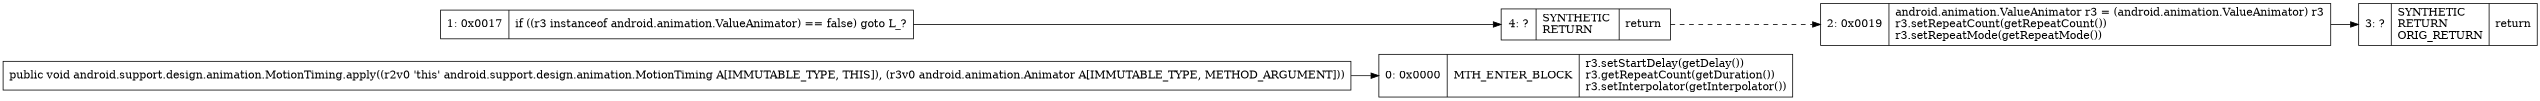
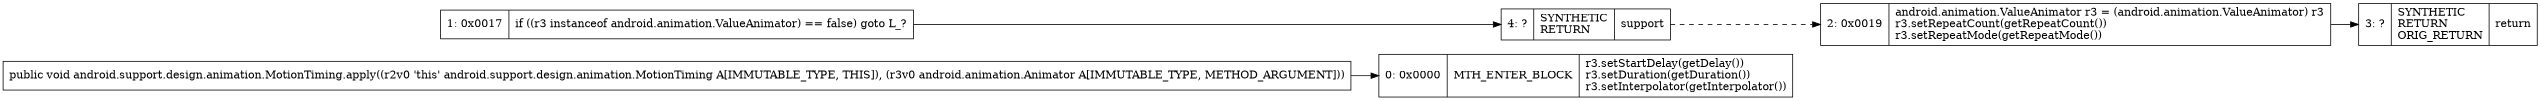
(1643, 24) -> (1642, 24)
(1680, 75) -> (1668, 75)
